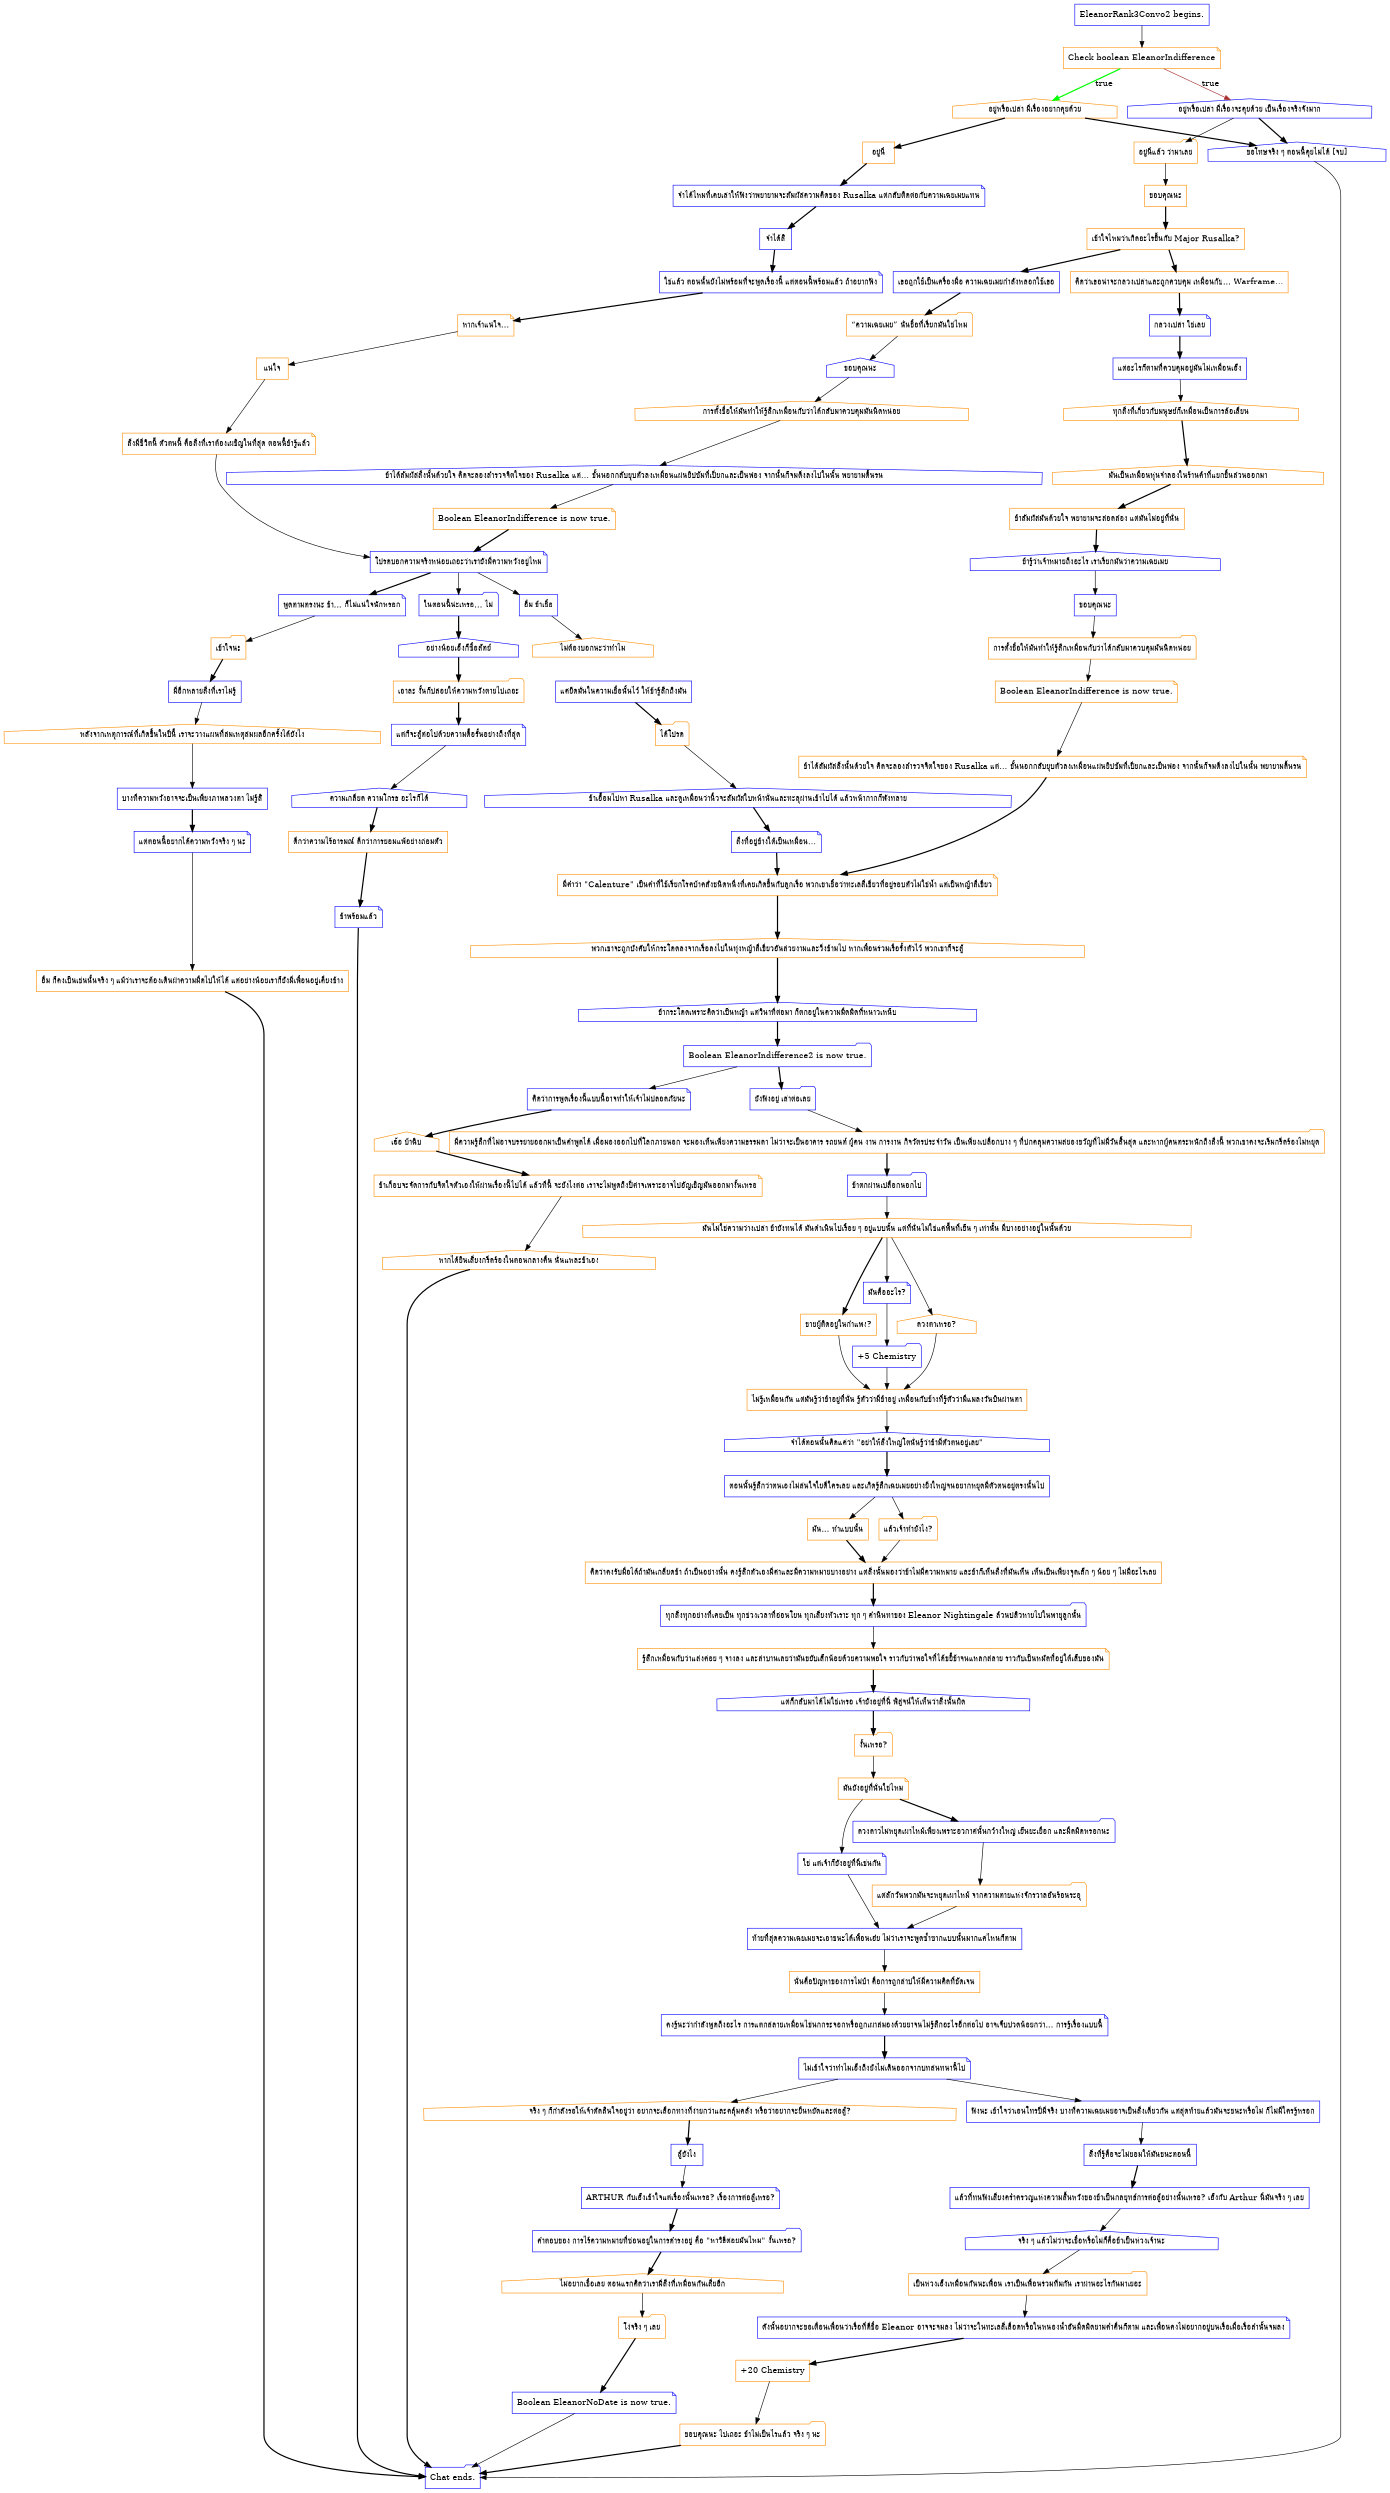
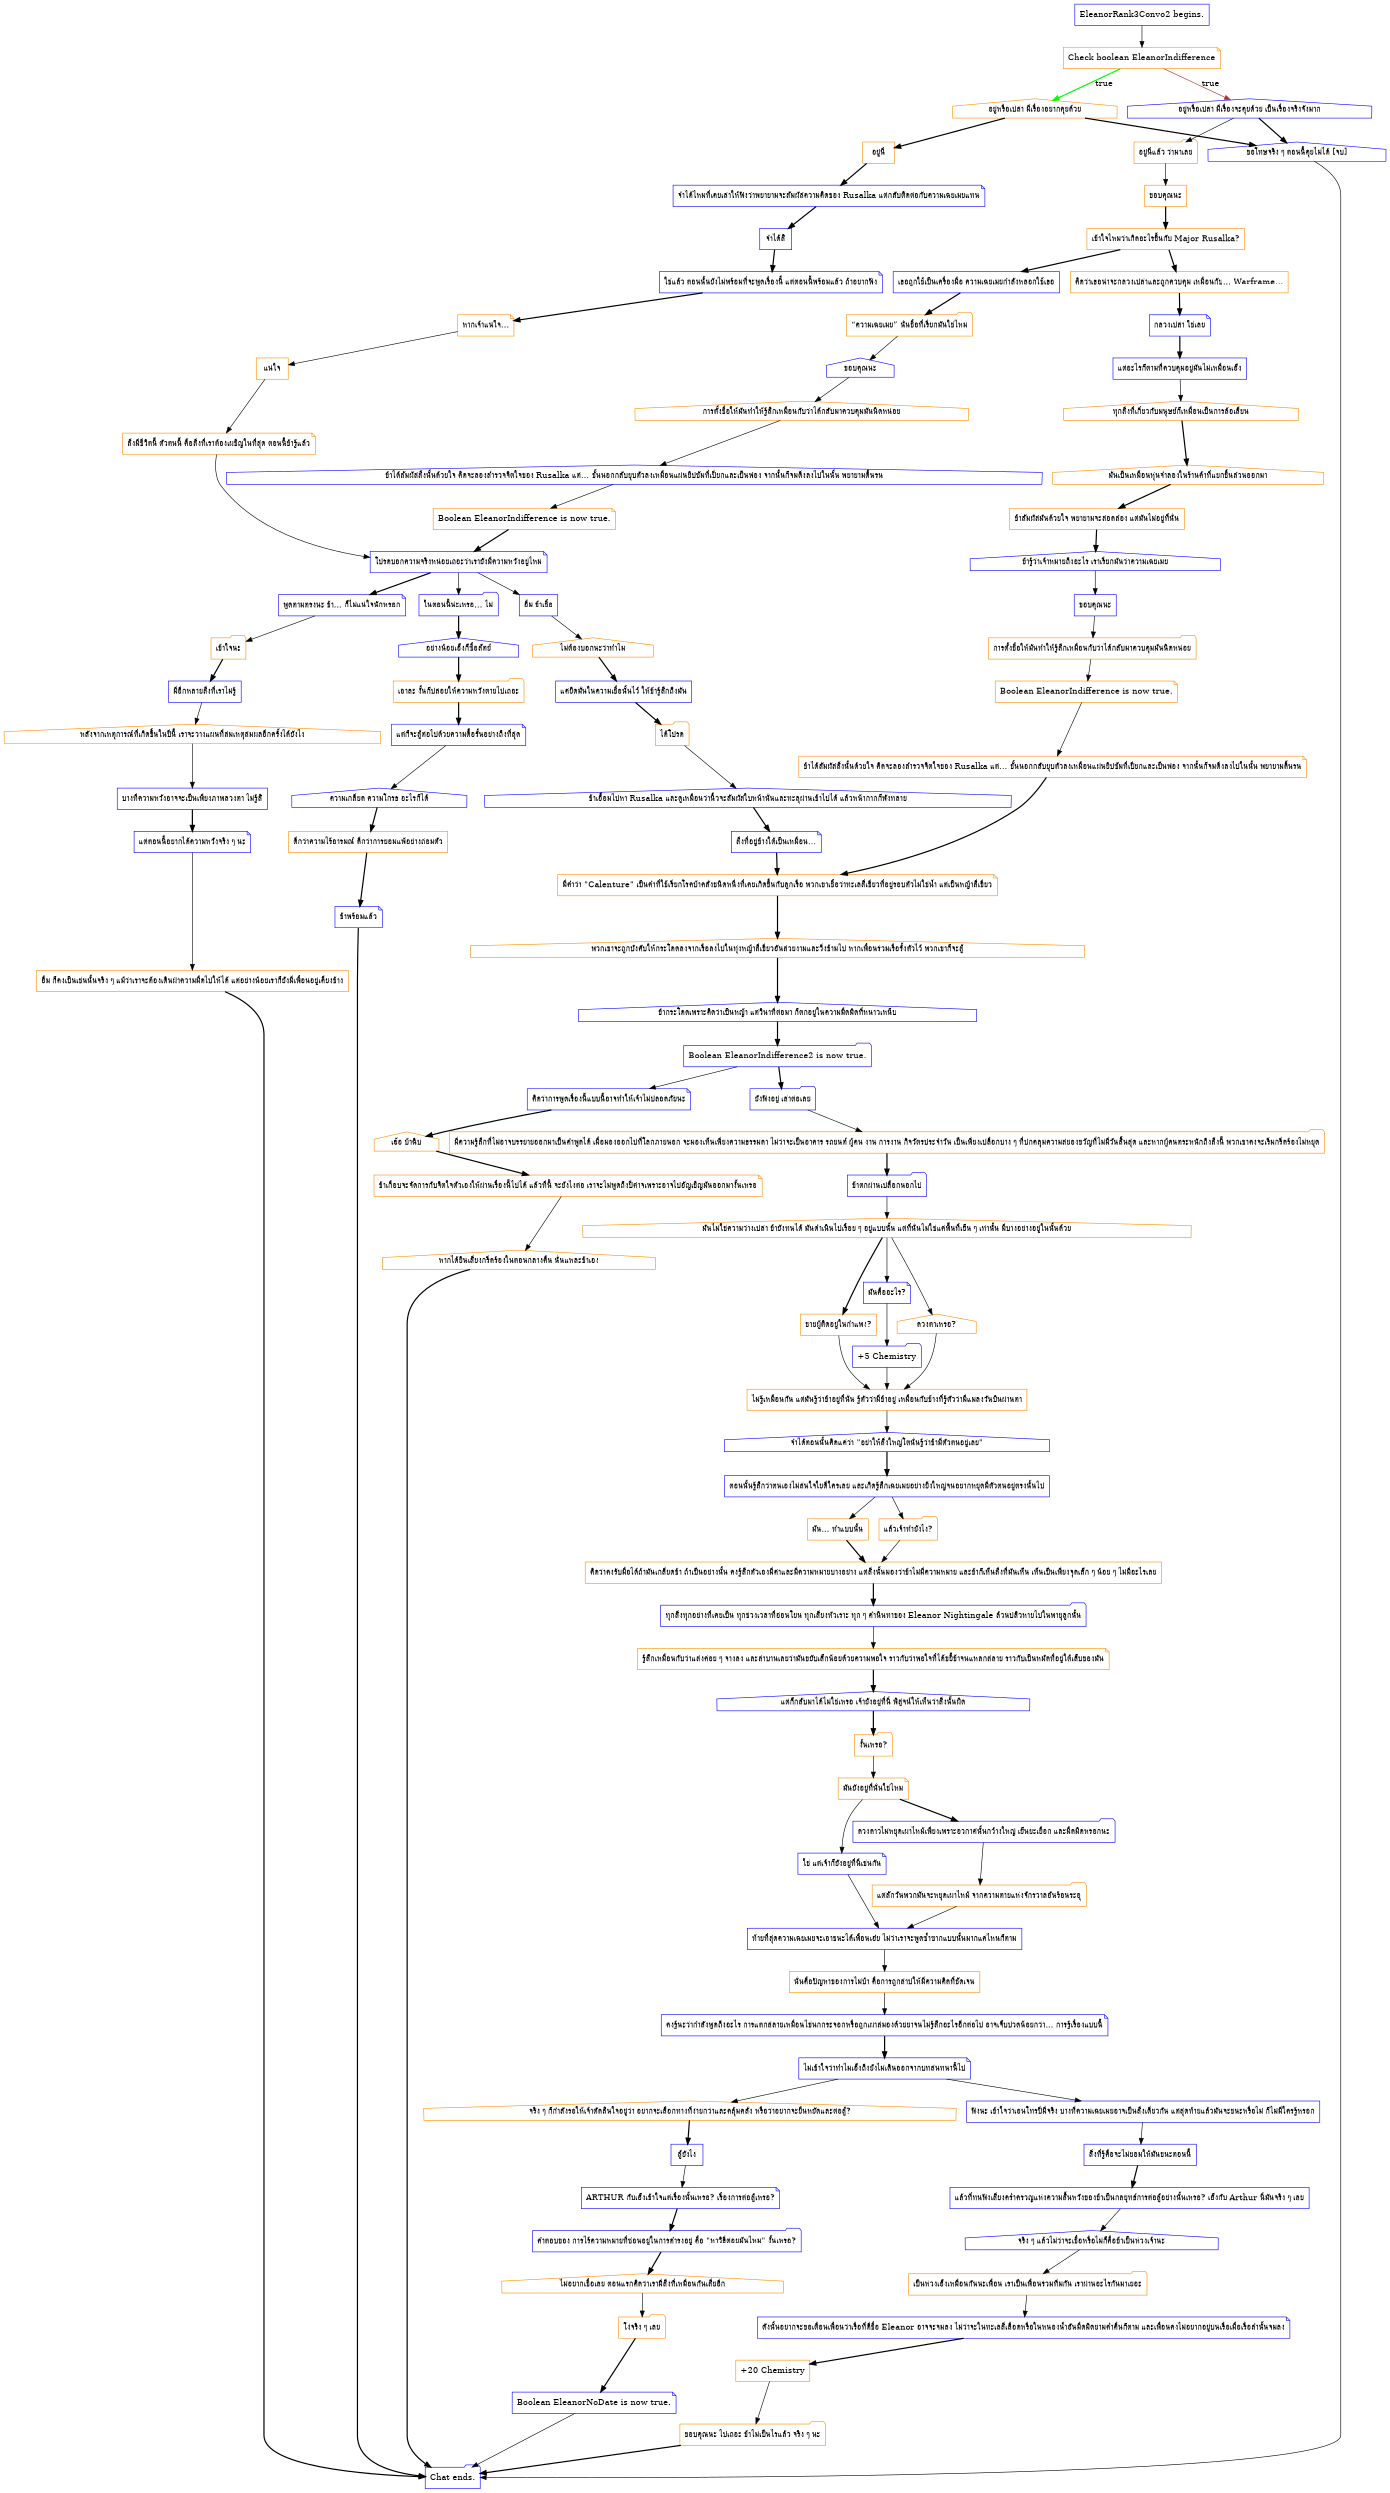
none -> (606, 667)
